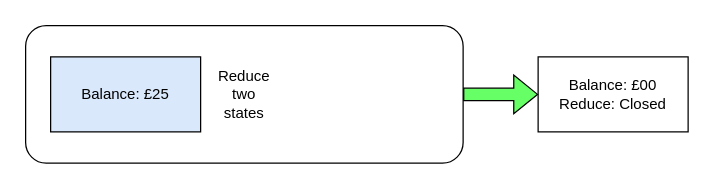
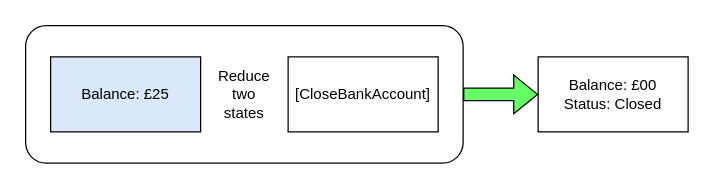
none -> (363, 94)
(613, 94) -> (613, 94)
